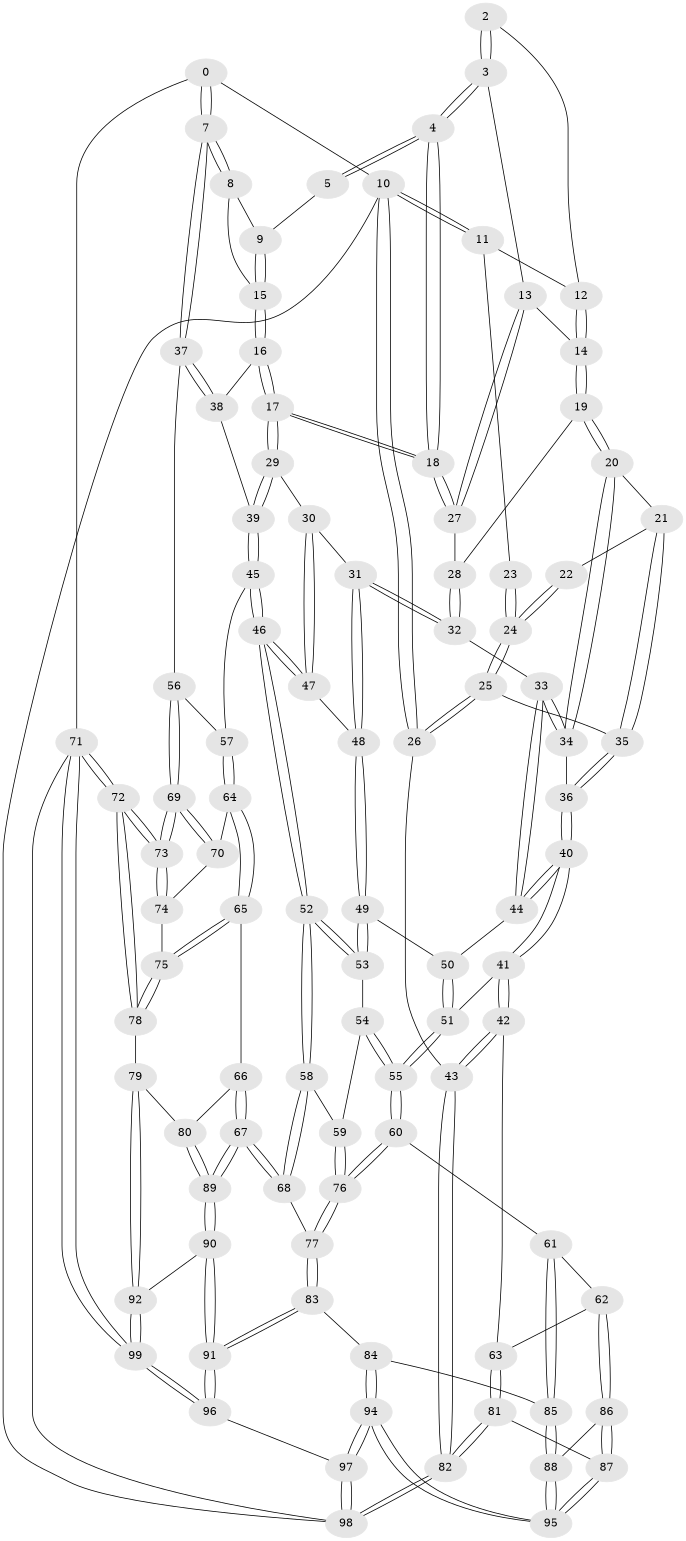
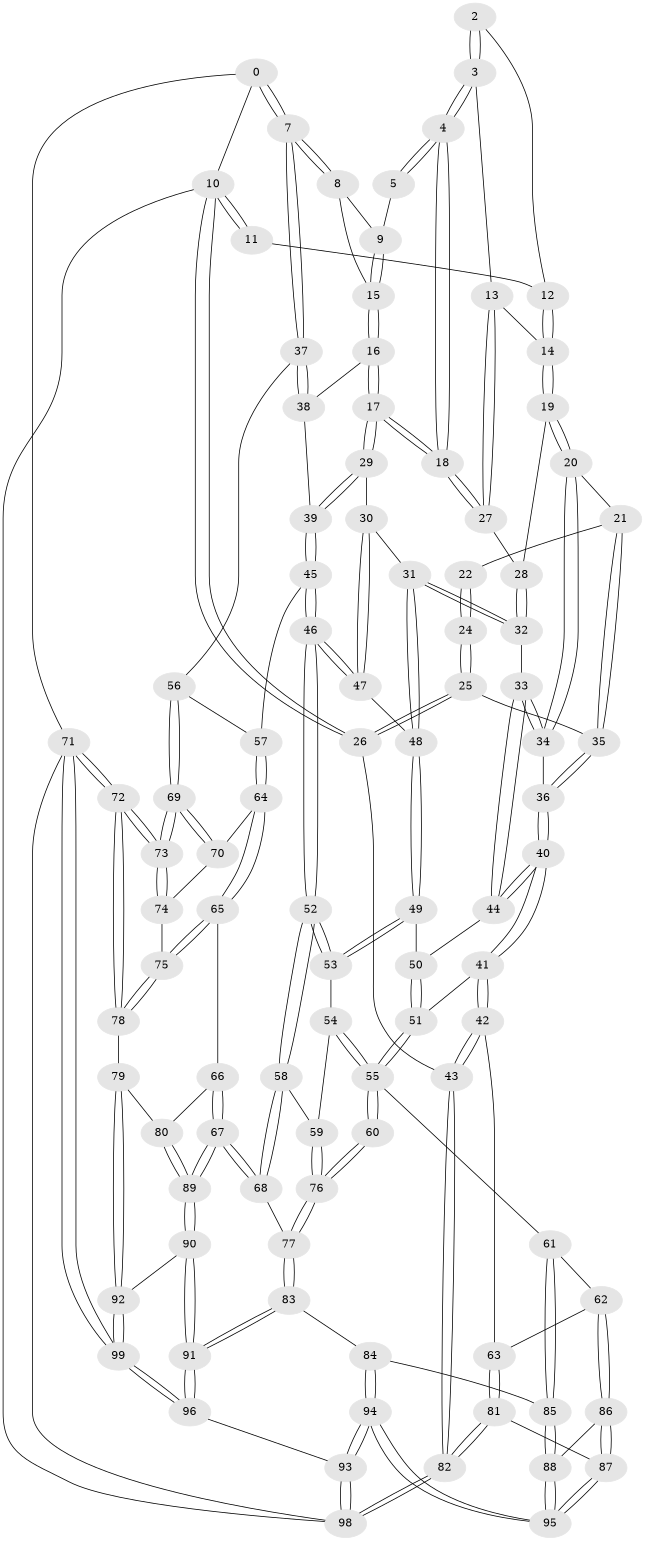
(511, 575) -> none
(473, 1189) -> (461, 1161)
(346, 1468) -> (346, 1468)
